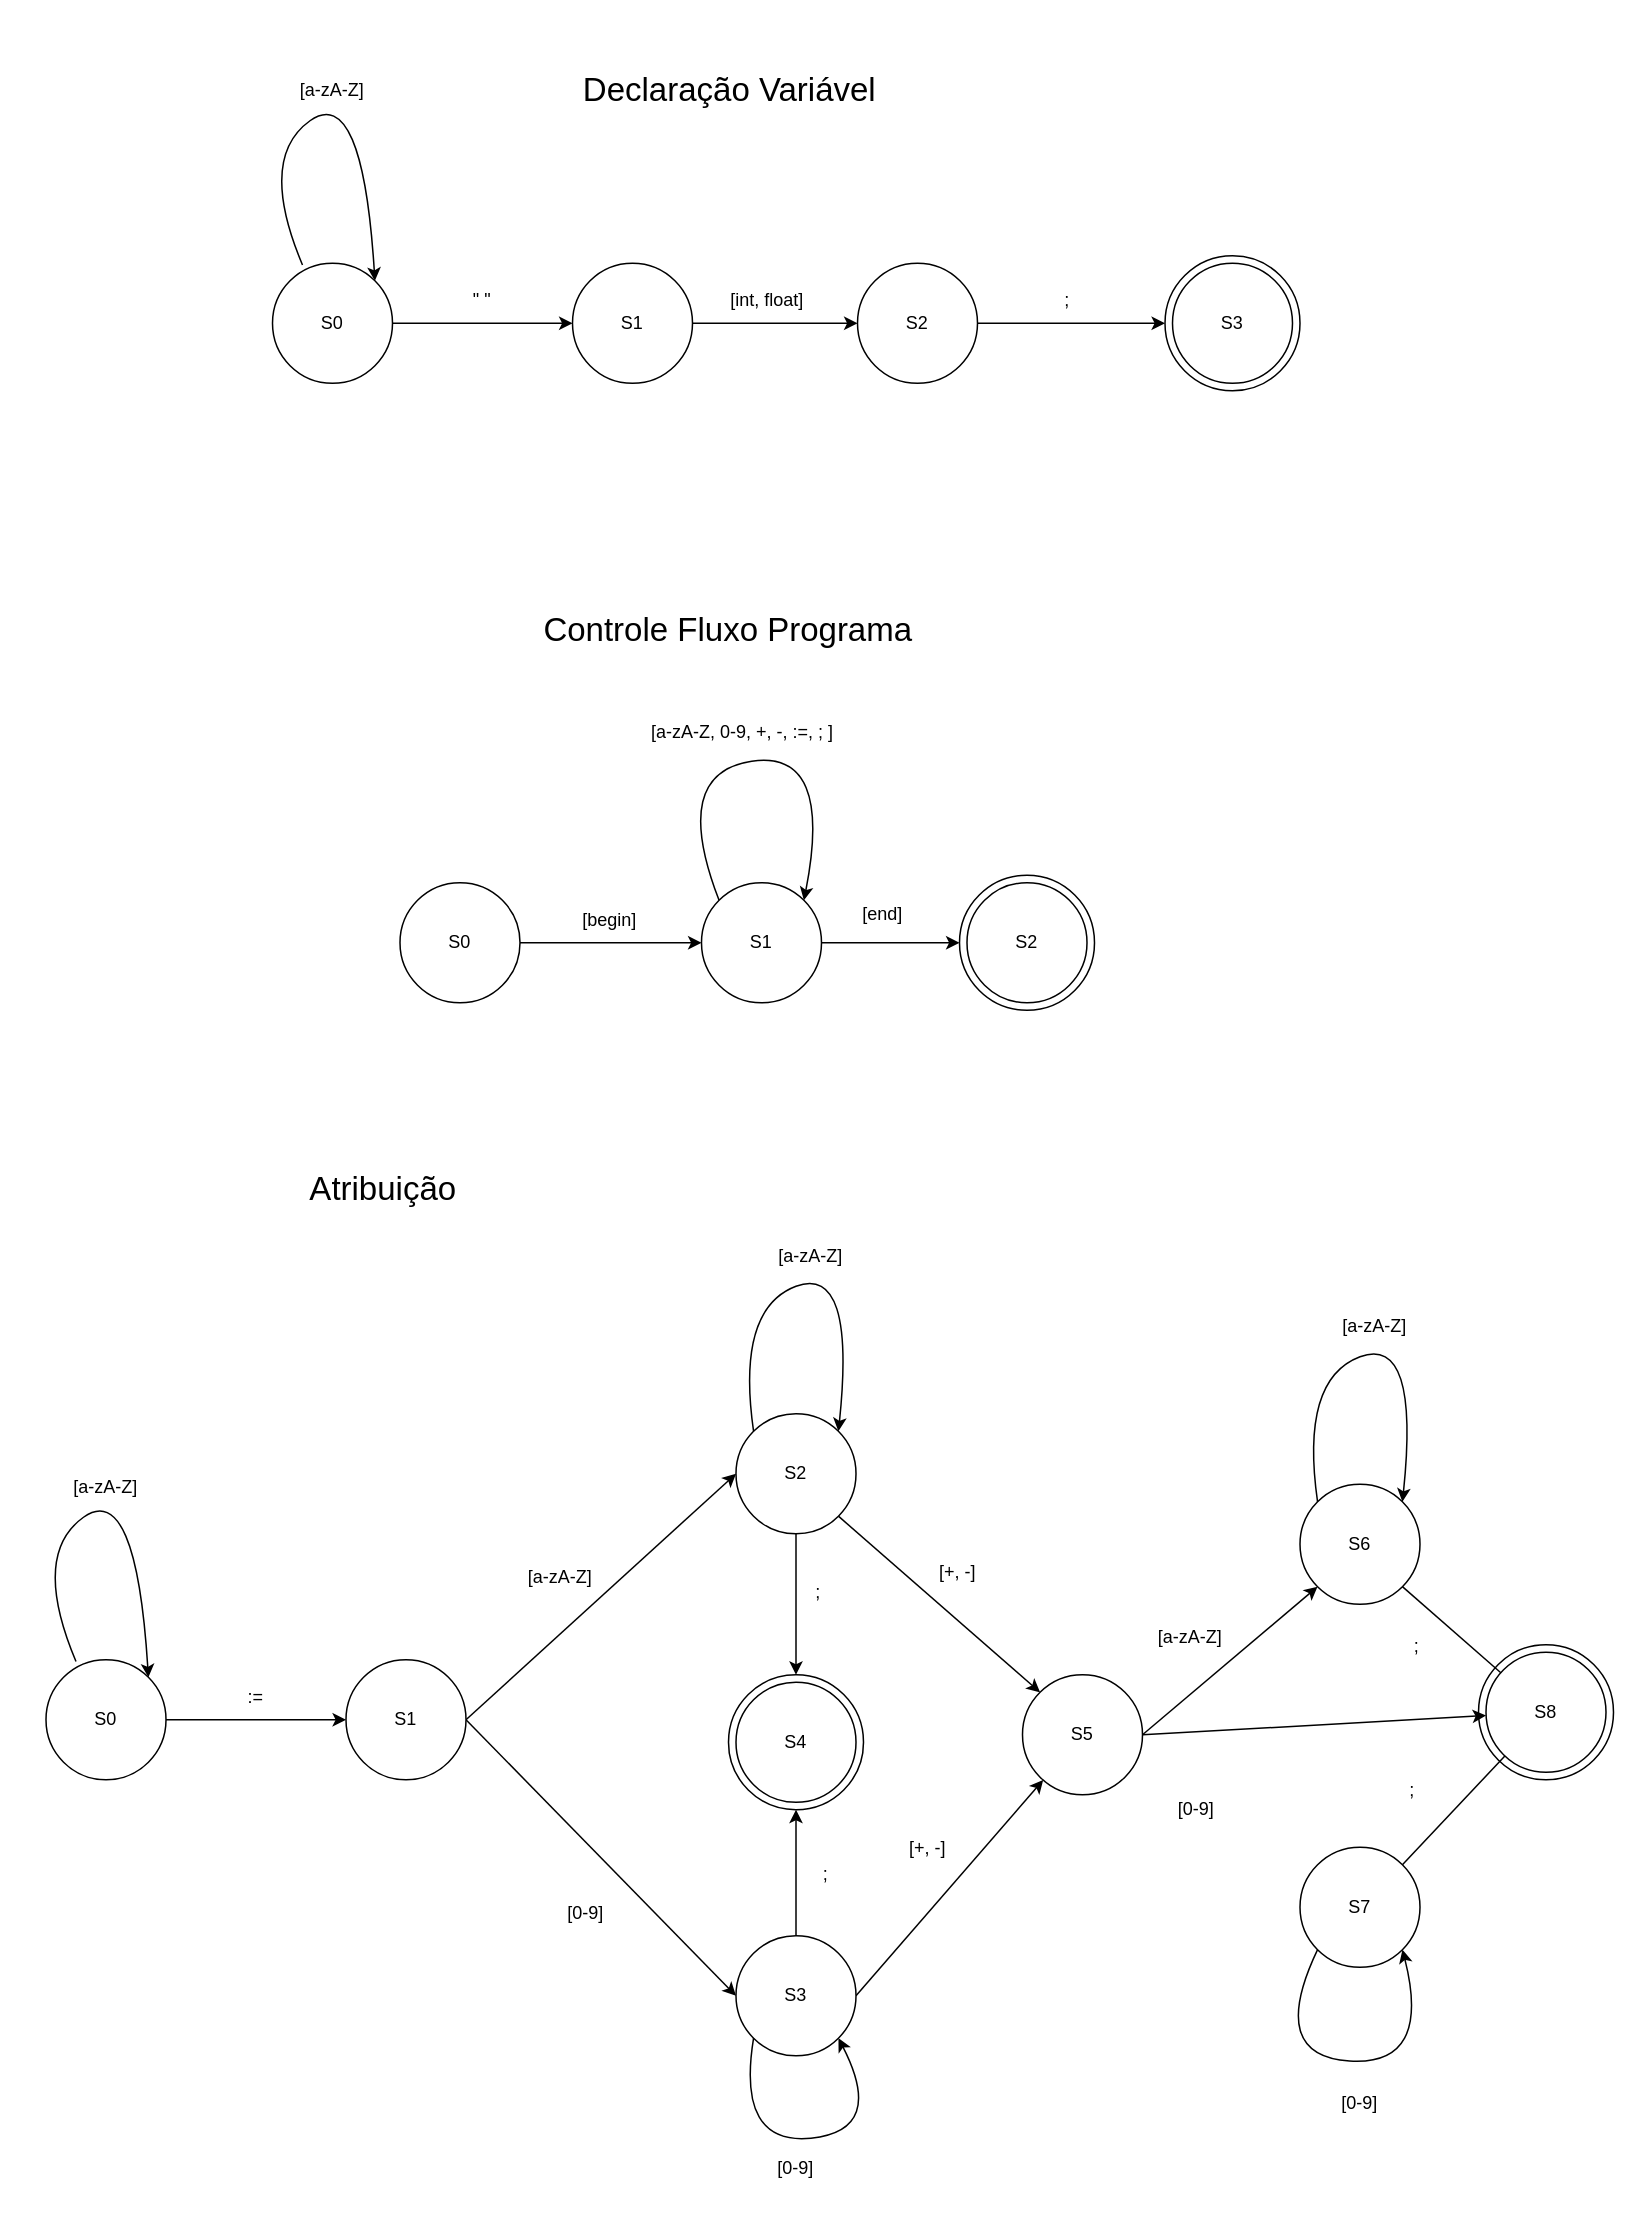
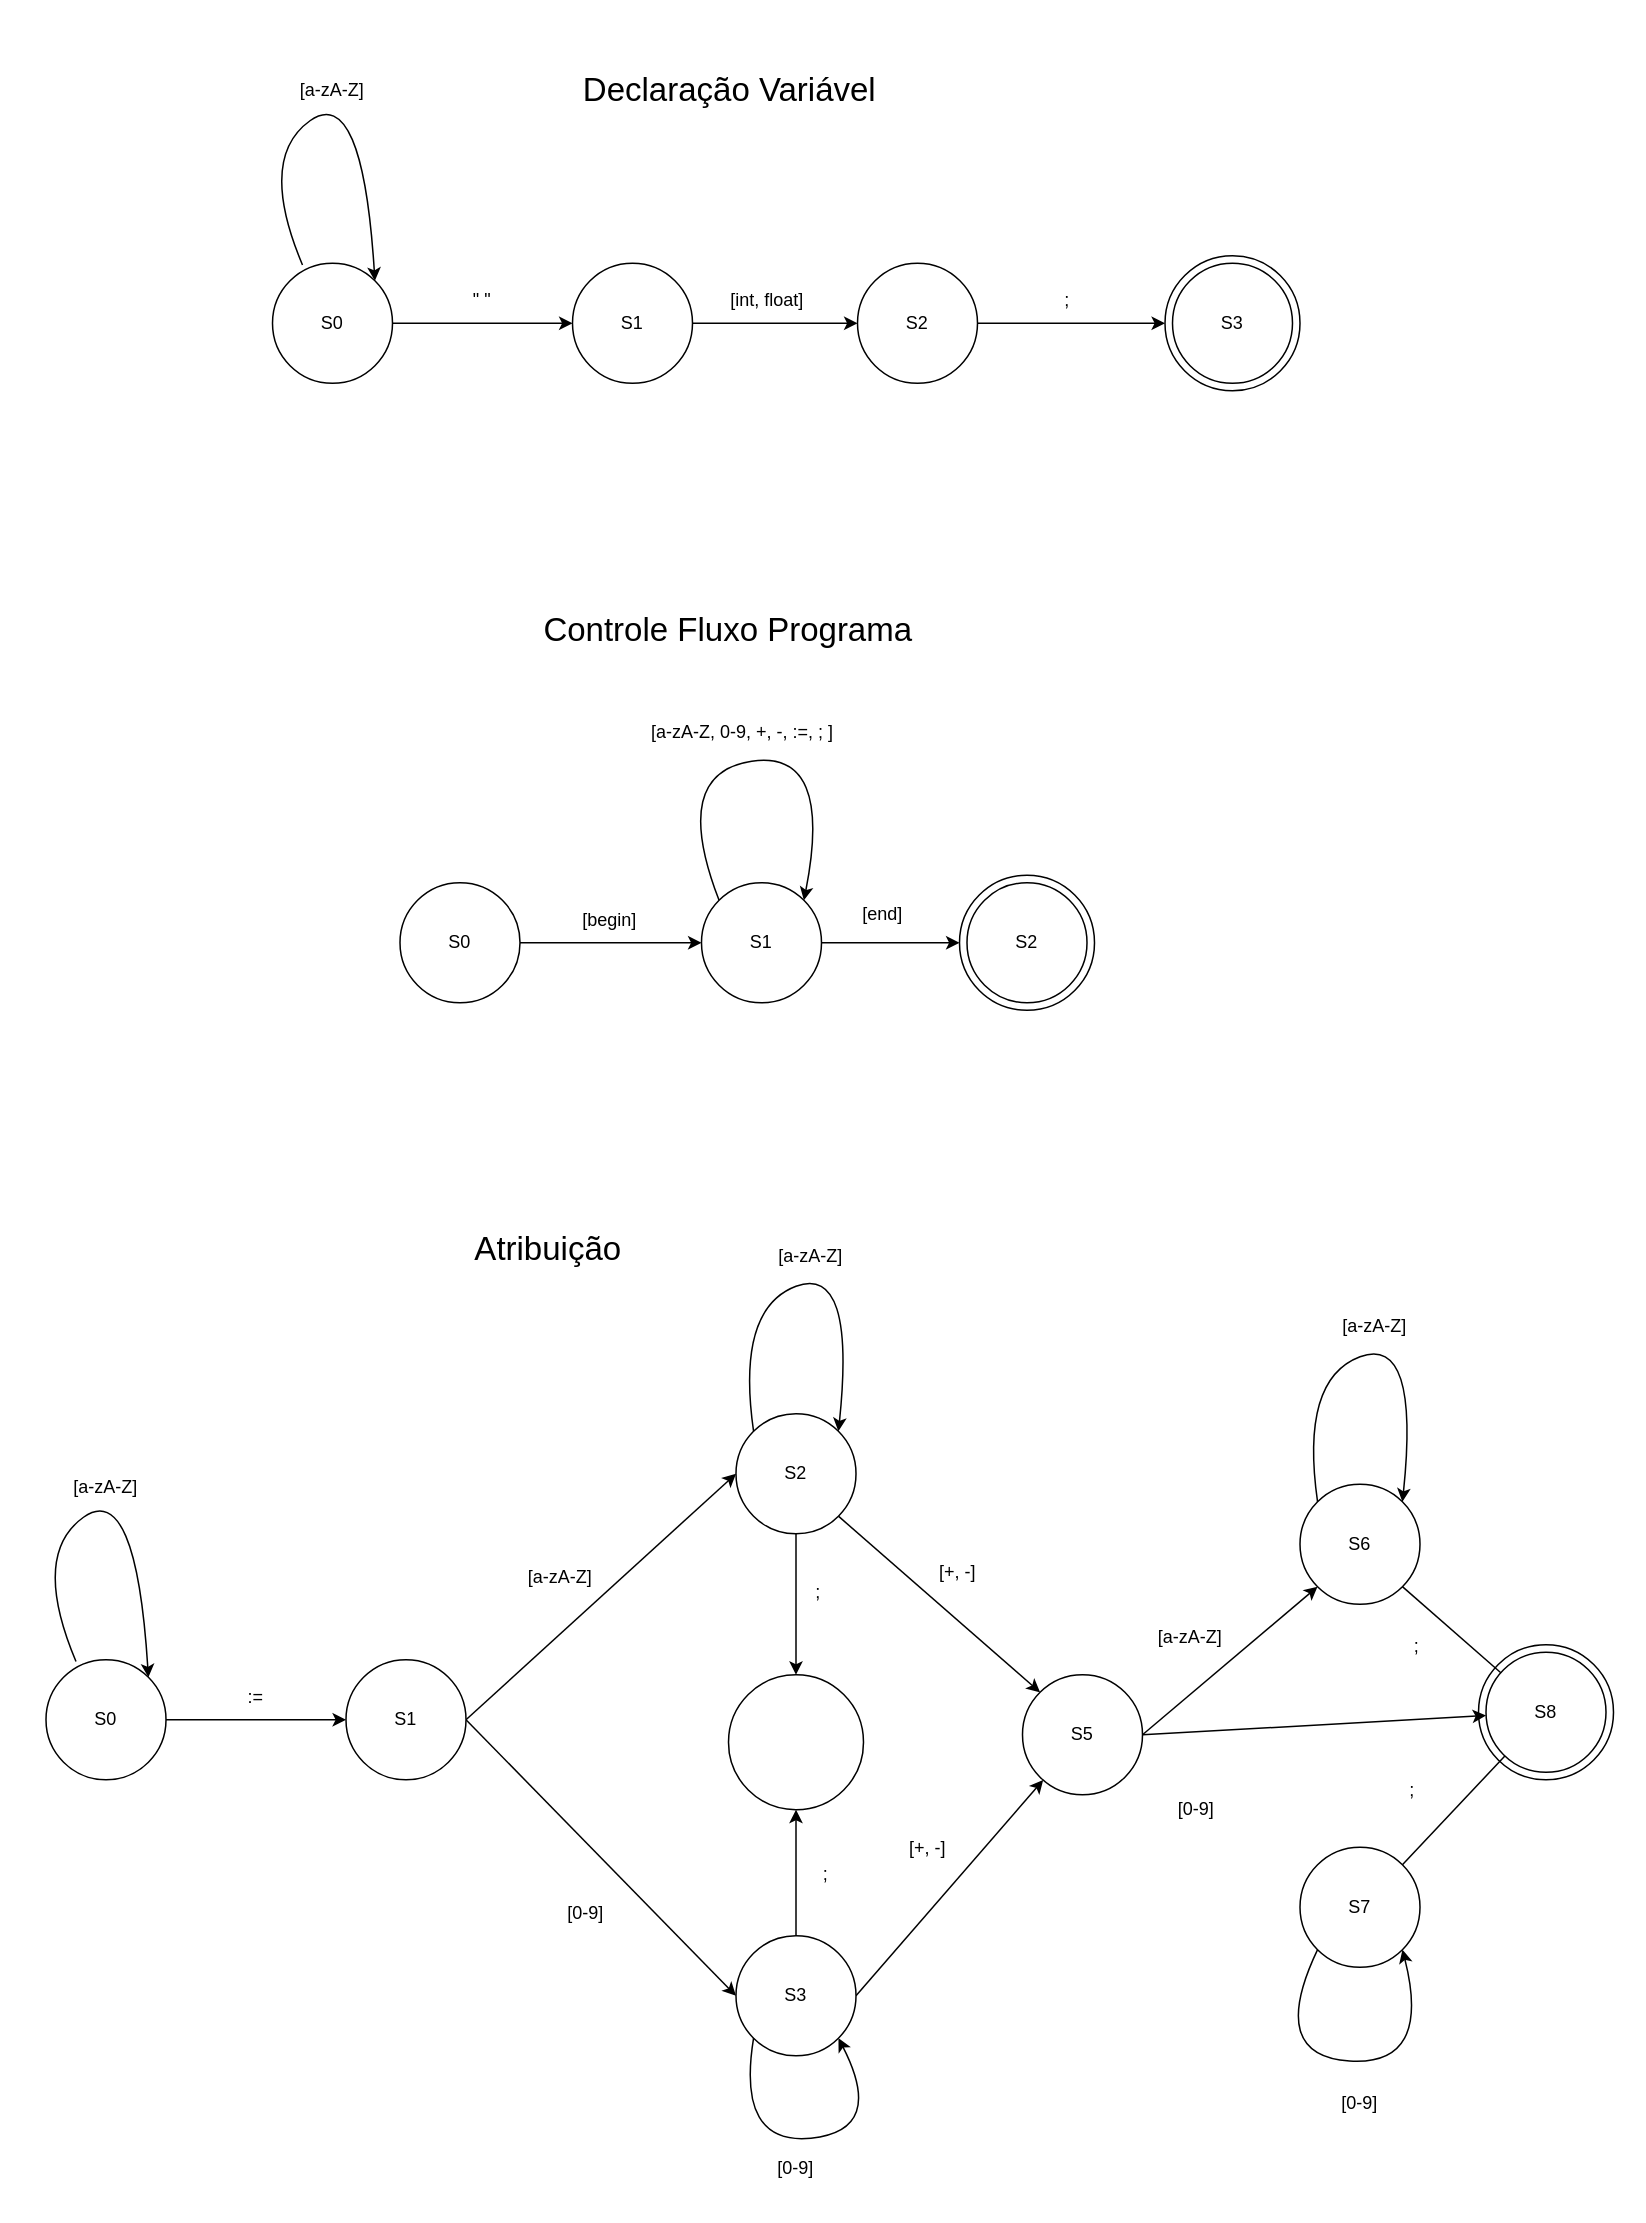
(383, 1190) -> (548, 1250)
(796, 1742) -> none
